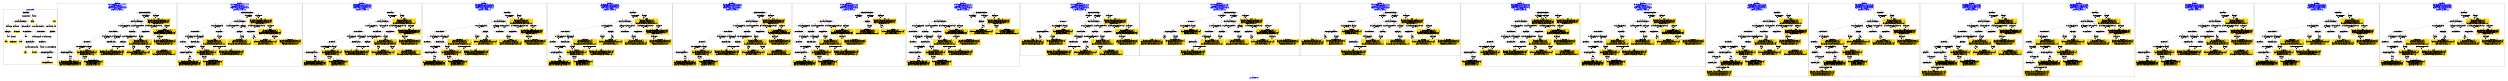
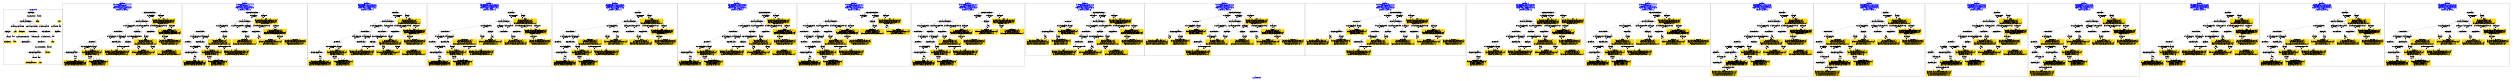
(25, 46) -> (17, 38)
none -> (40, 63)
